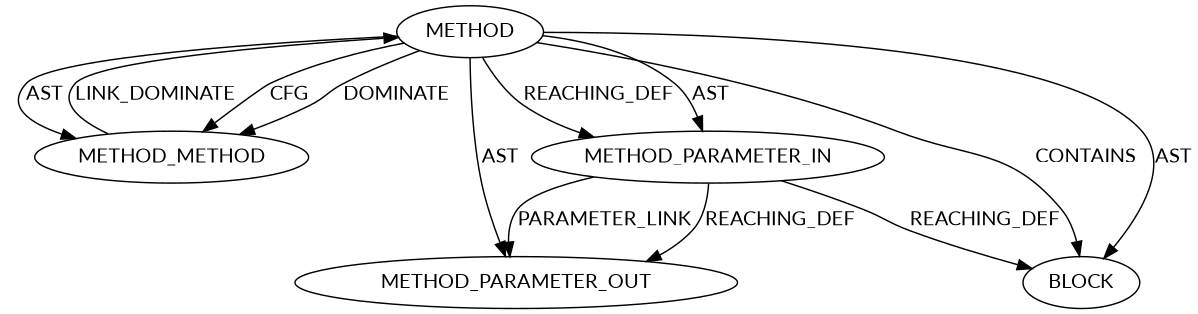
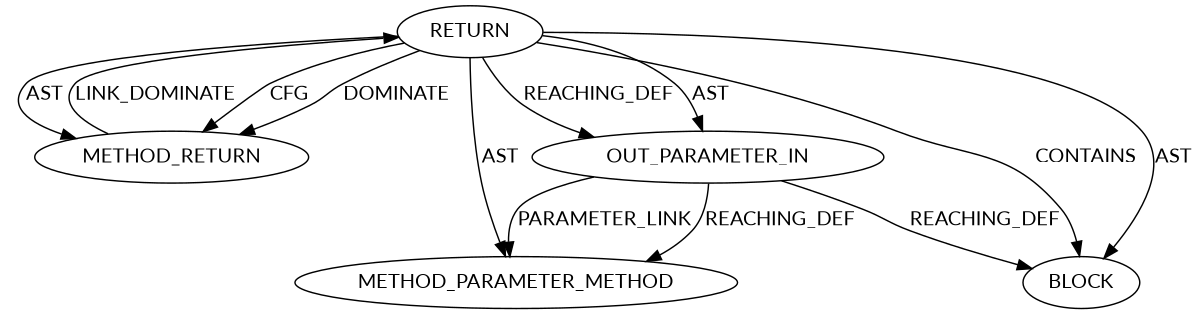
(470, 32) -> (470, 32)
(172, 157) -> (172, 157)
(708, 157) -> (708, 157)
(516, 283) -> (516, 283)
